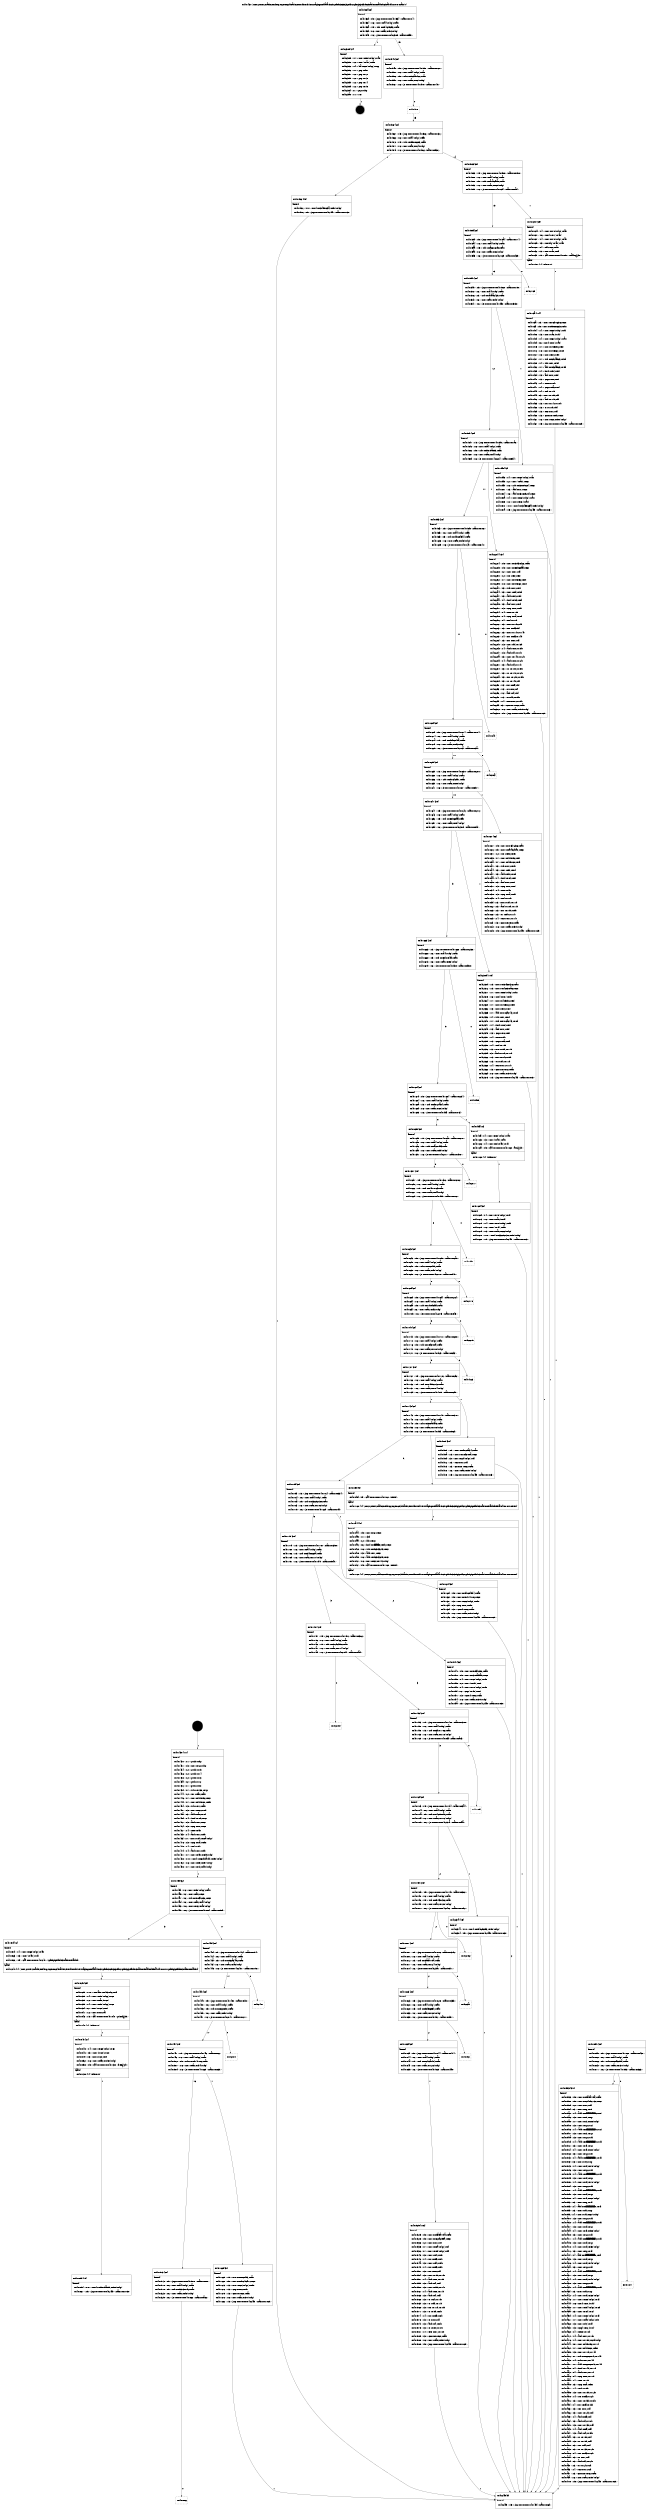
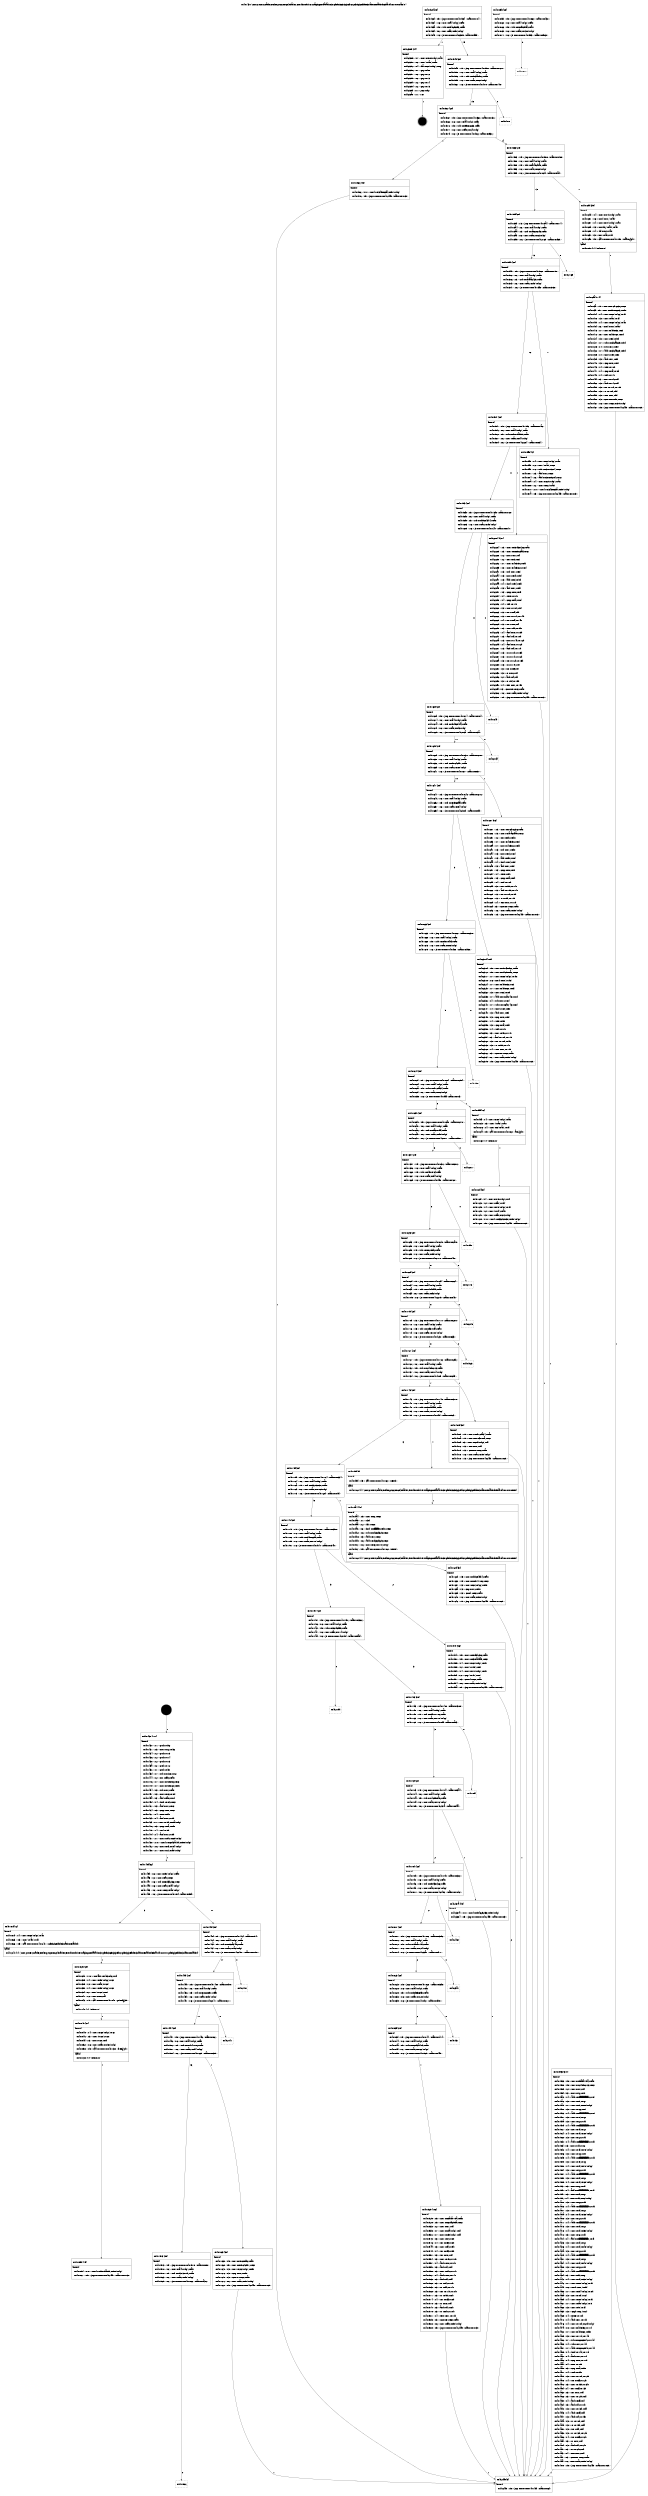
(413, 117) -> (472, 96)
(614, 2078) -> none
